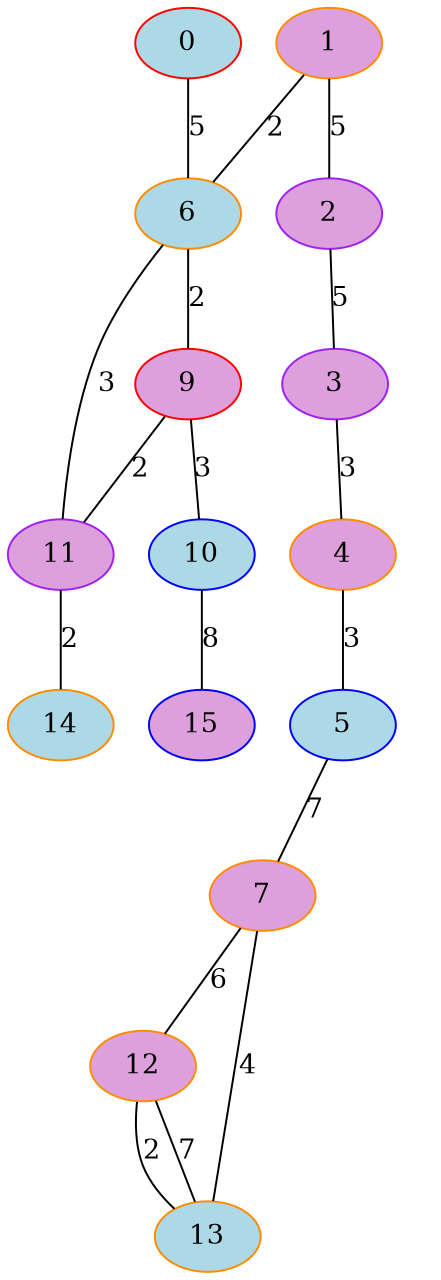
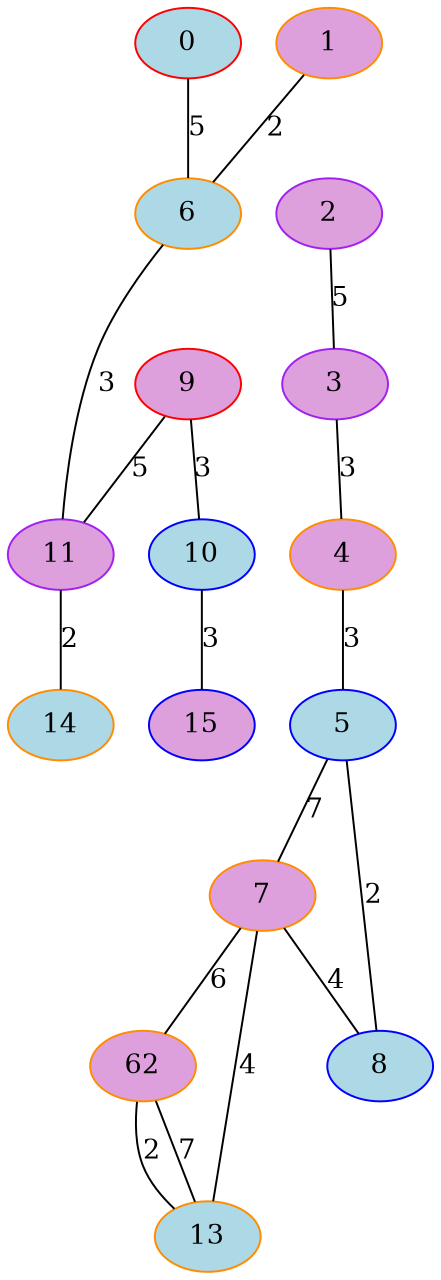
(329, 128) -> none
(188, 299) -> none
(141, 469) -> (141, 469)
(212, 640) -> (212, 640)
(143, 1066) -> (143, 1066)
none -> (380, 1066)
